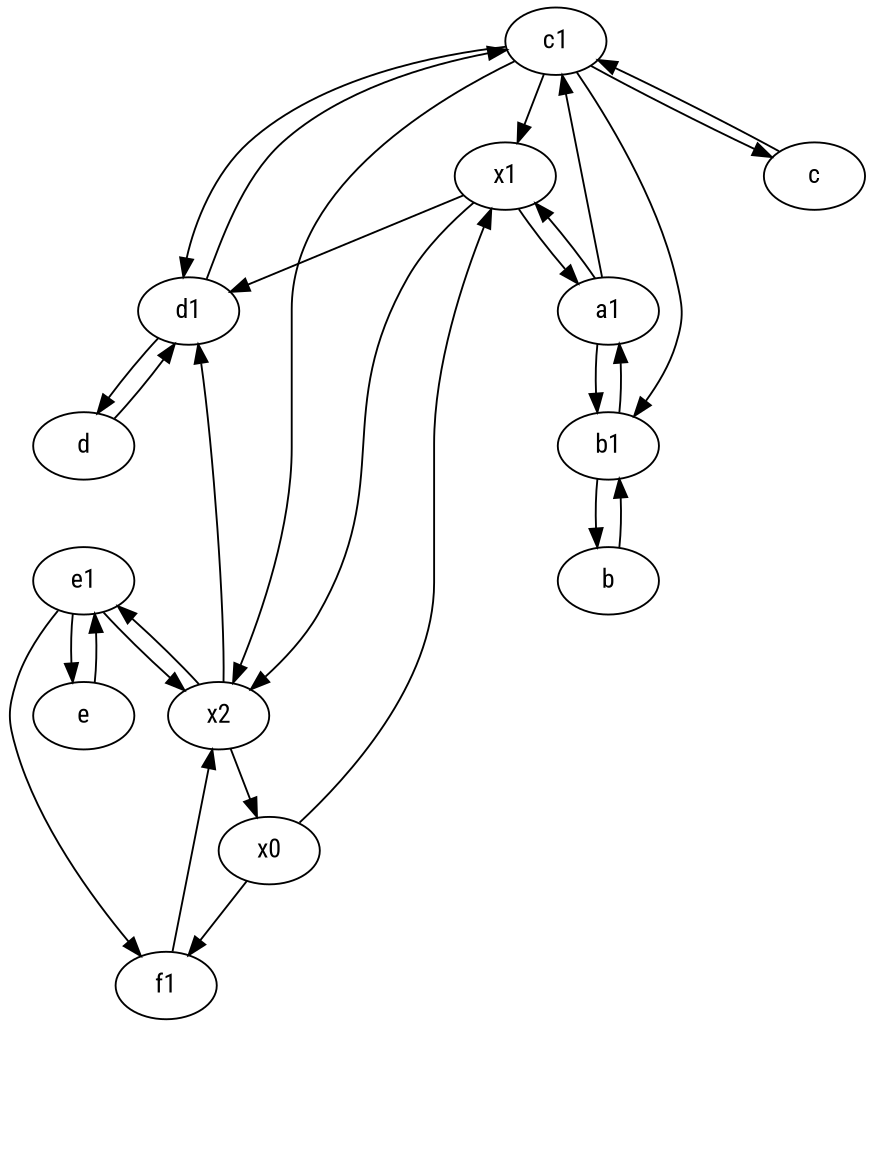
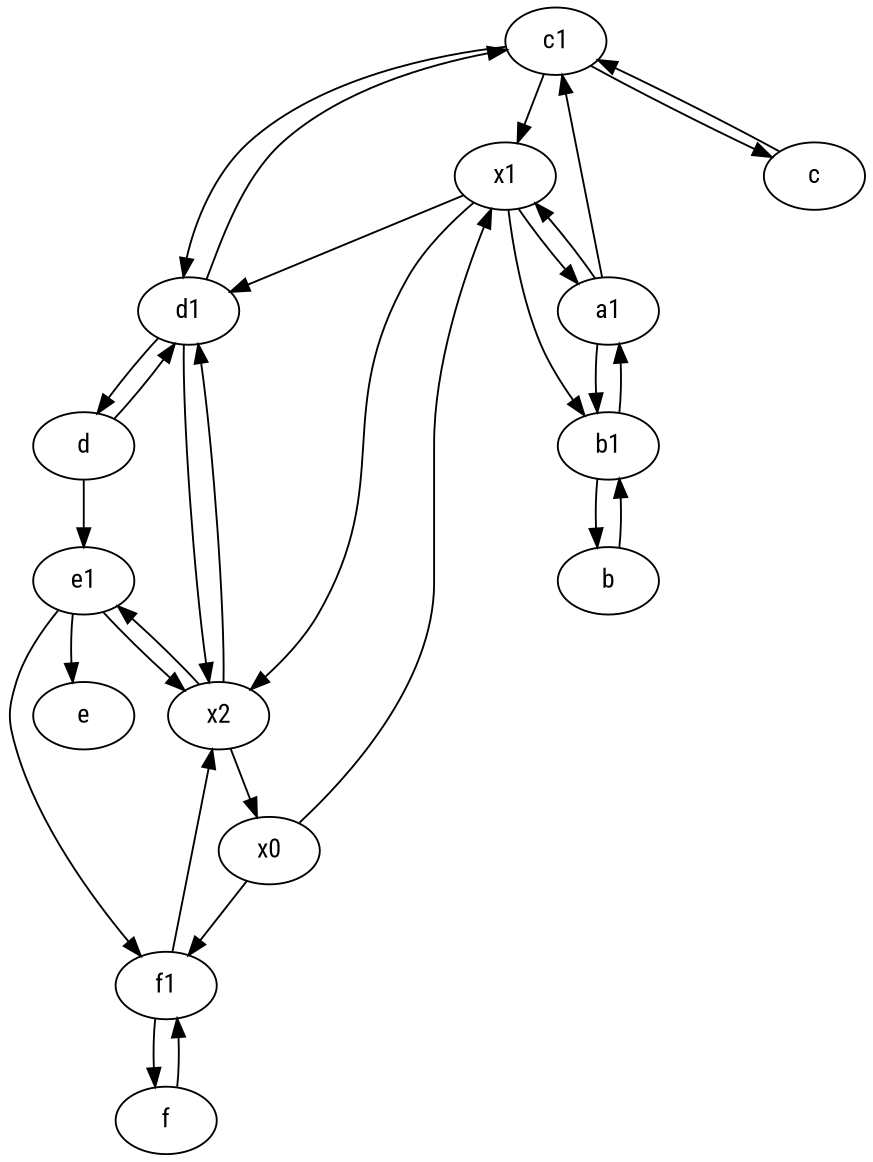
(662, 231) -> (528, 309)
(292, 316) -> (190, 504)
(96, 658) -> (84, 504)
none -> (166, 1120)
